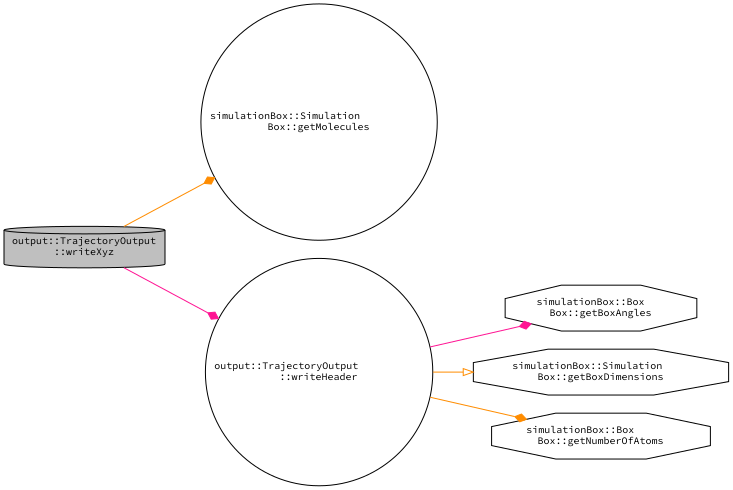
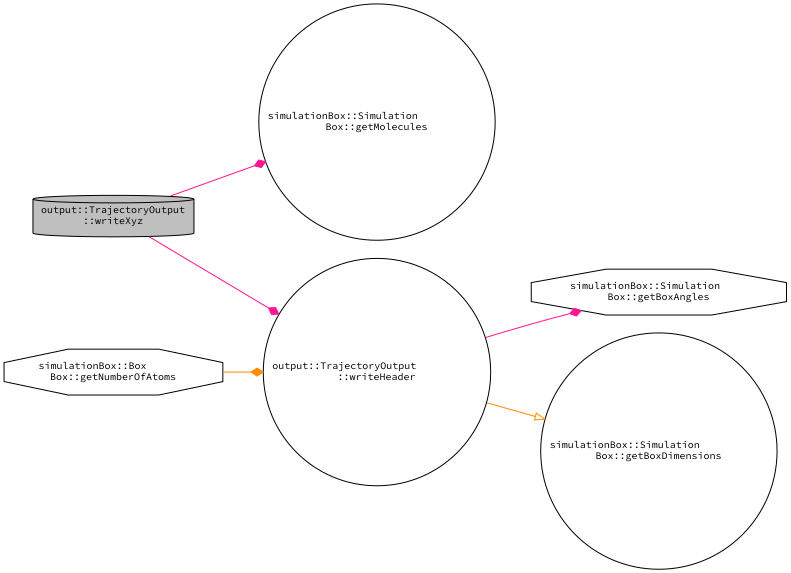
(164, 205) -> (212, 181)
(601, 308) -> (659, 292)
(601, 372) -> (659, 451)
(472, 407) -> (237, 372)
